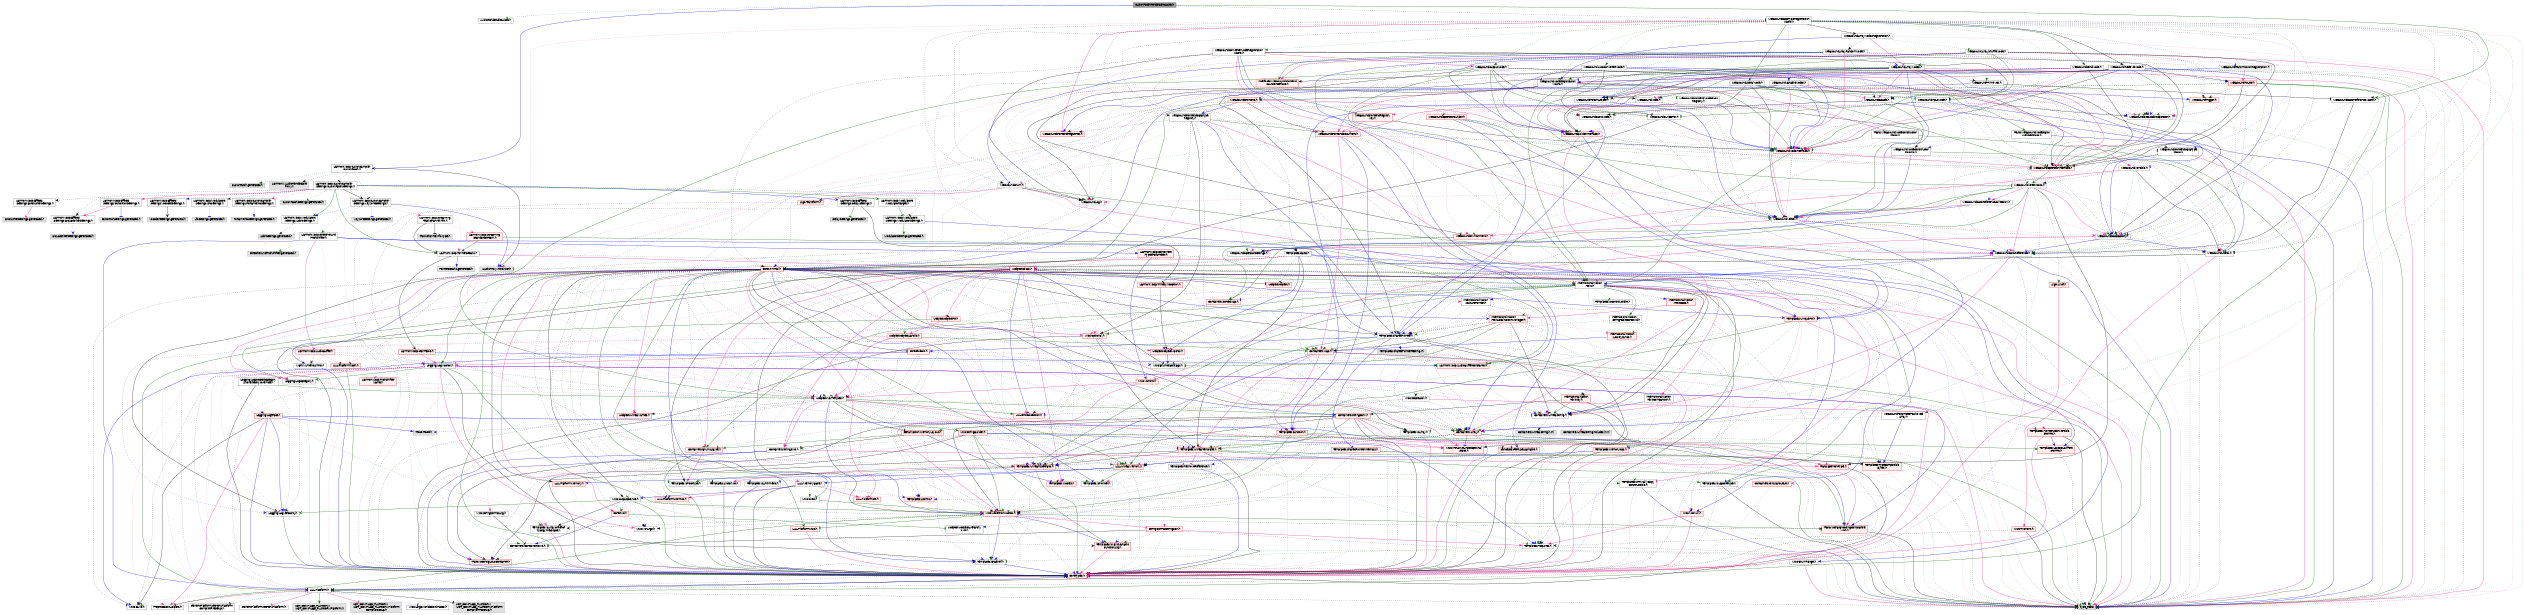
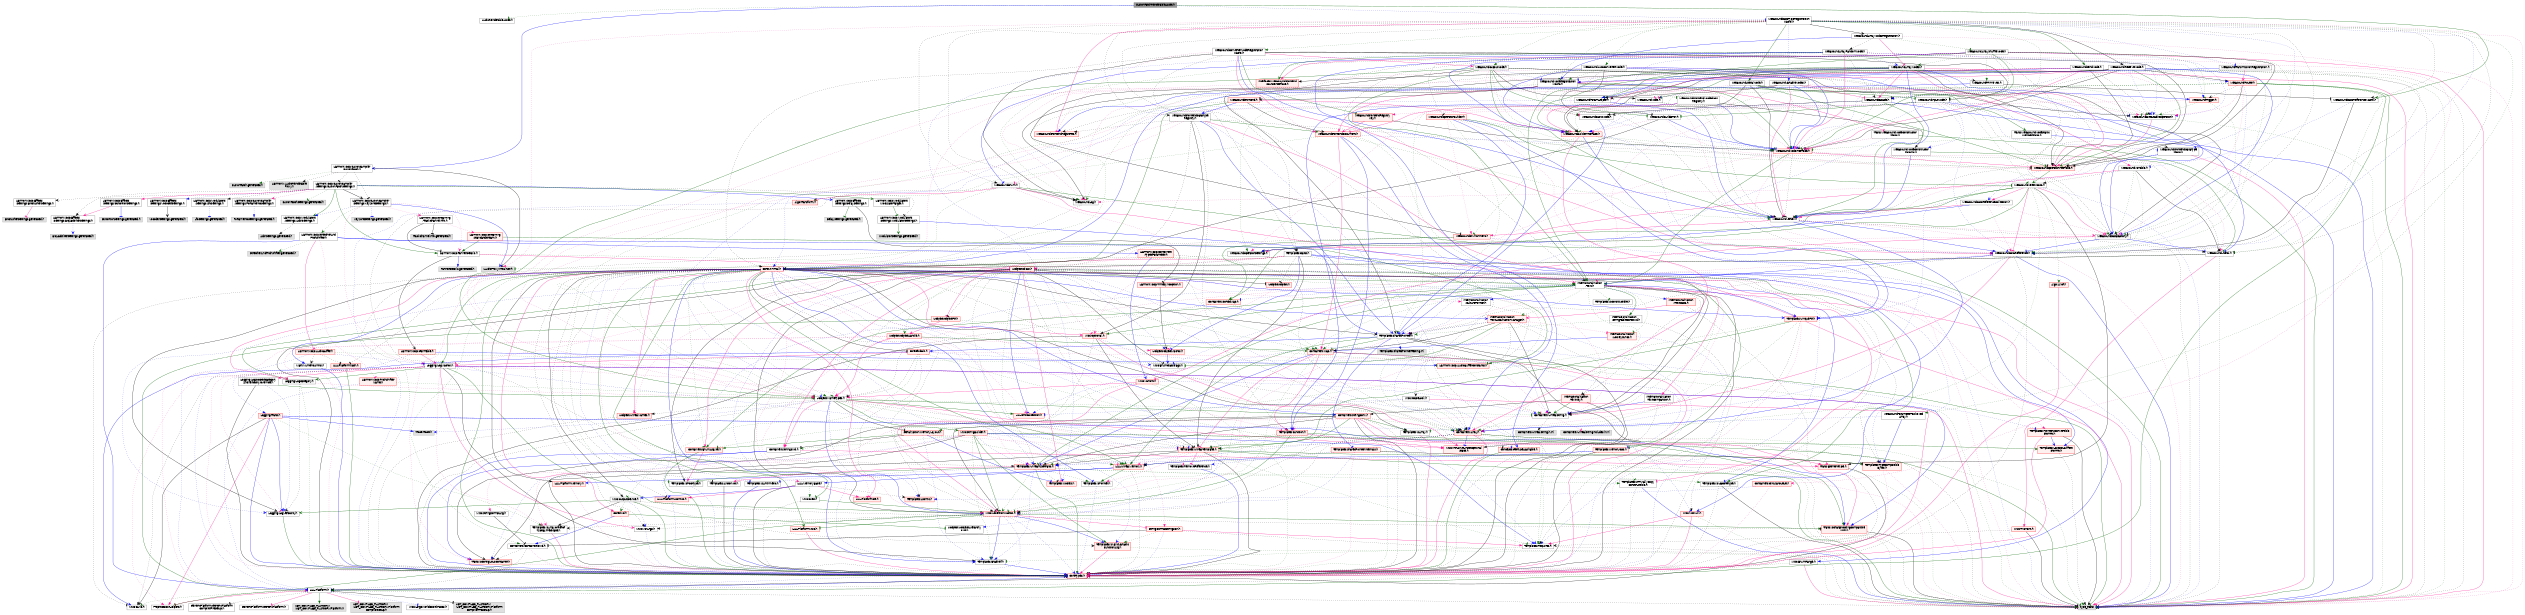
(435, 237) -> (432, 237)
(268, 416) -> (270, 416)
(863, 492) -> (863, 492)
